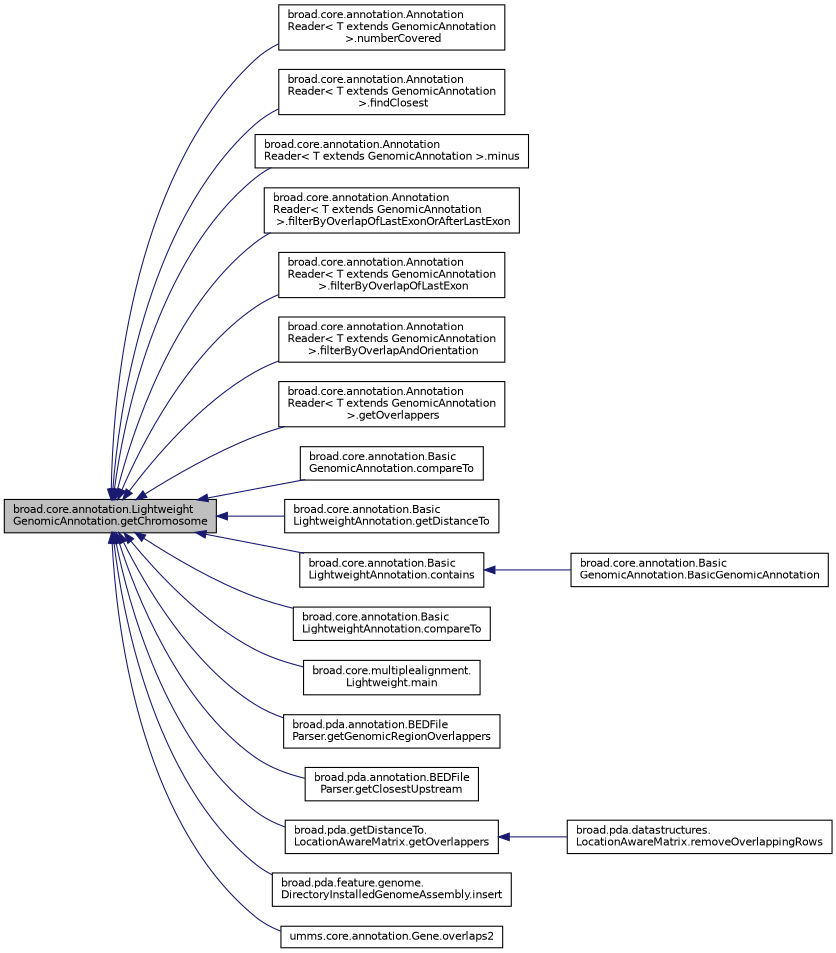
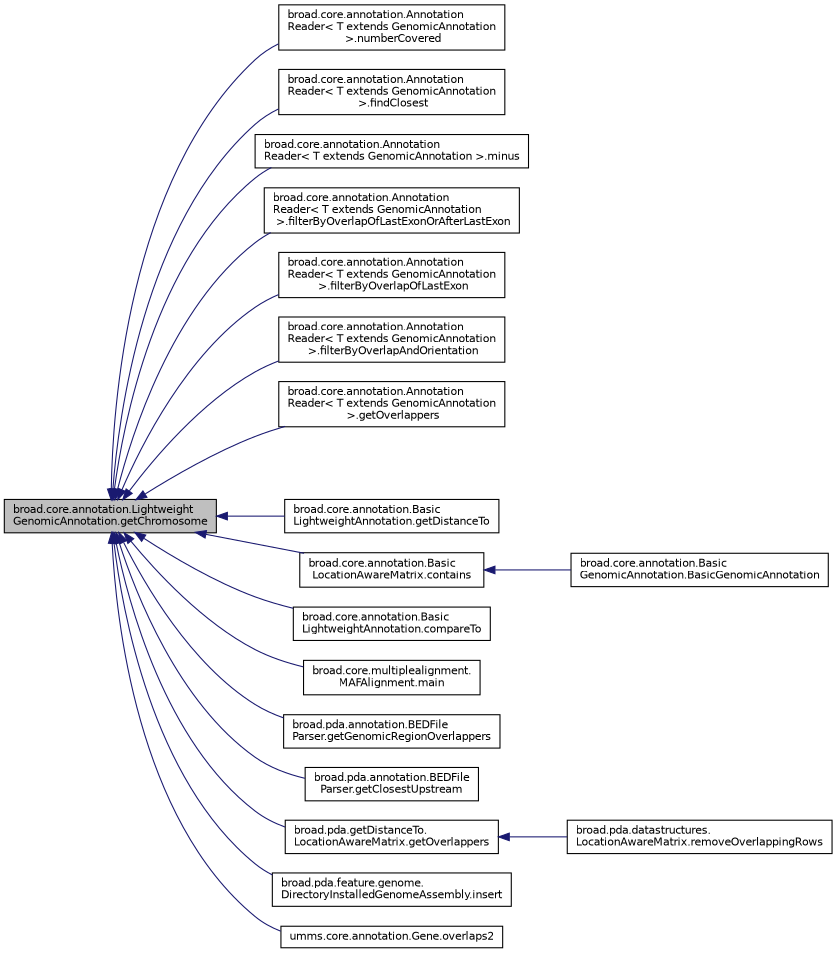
(392, 463) -> none
(392, 570) -> (392, 570)
(392, 678) -> (392, 678)
